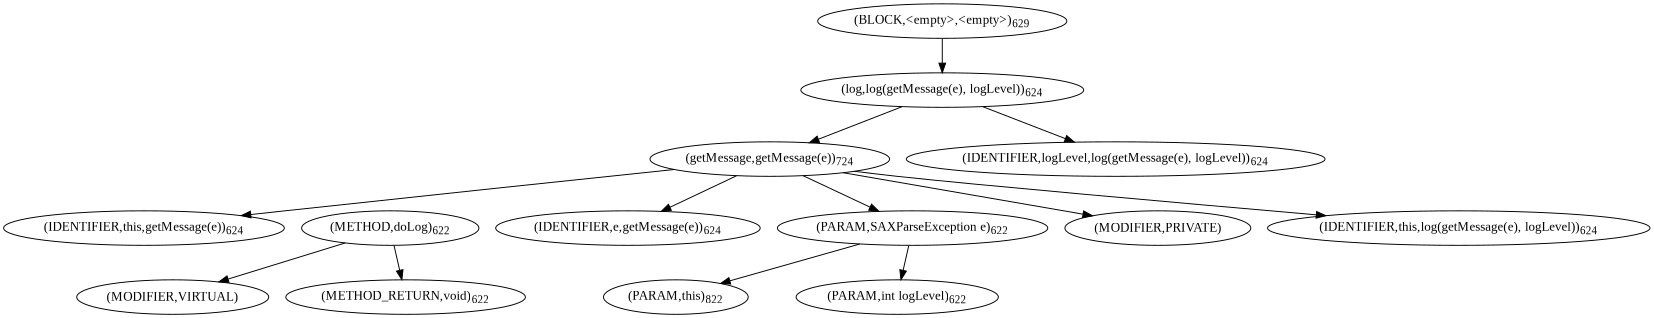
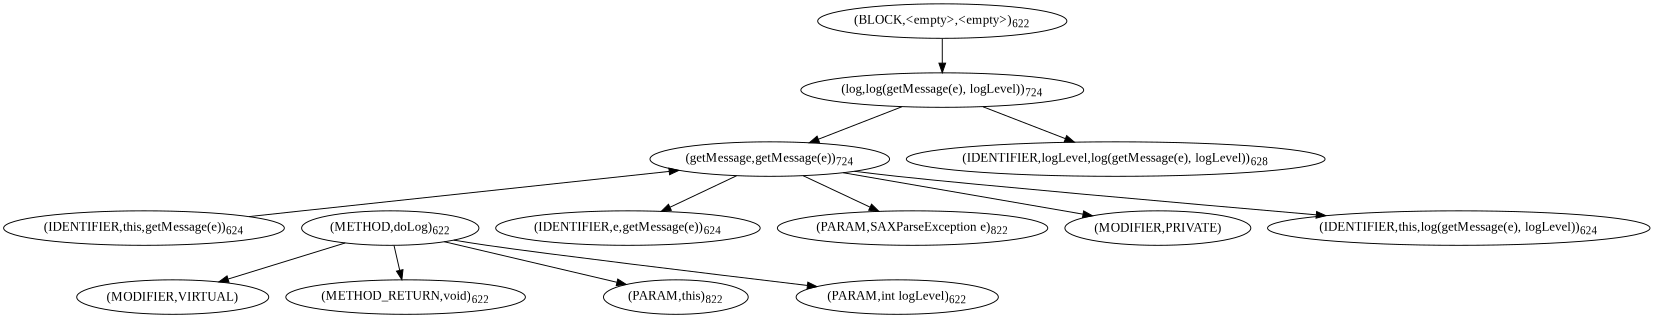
(1021, 20) -> (1021, 20)
(1034, 89) -> (1034, 89)
(1260, 158) -> (1260, 158)
(463, 192) -> (459, 194)
(1000, 227) -> (1000, 227)
(906, 258) -> (630, 264)
(795, 262) -> (531, 262)
